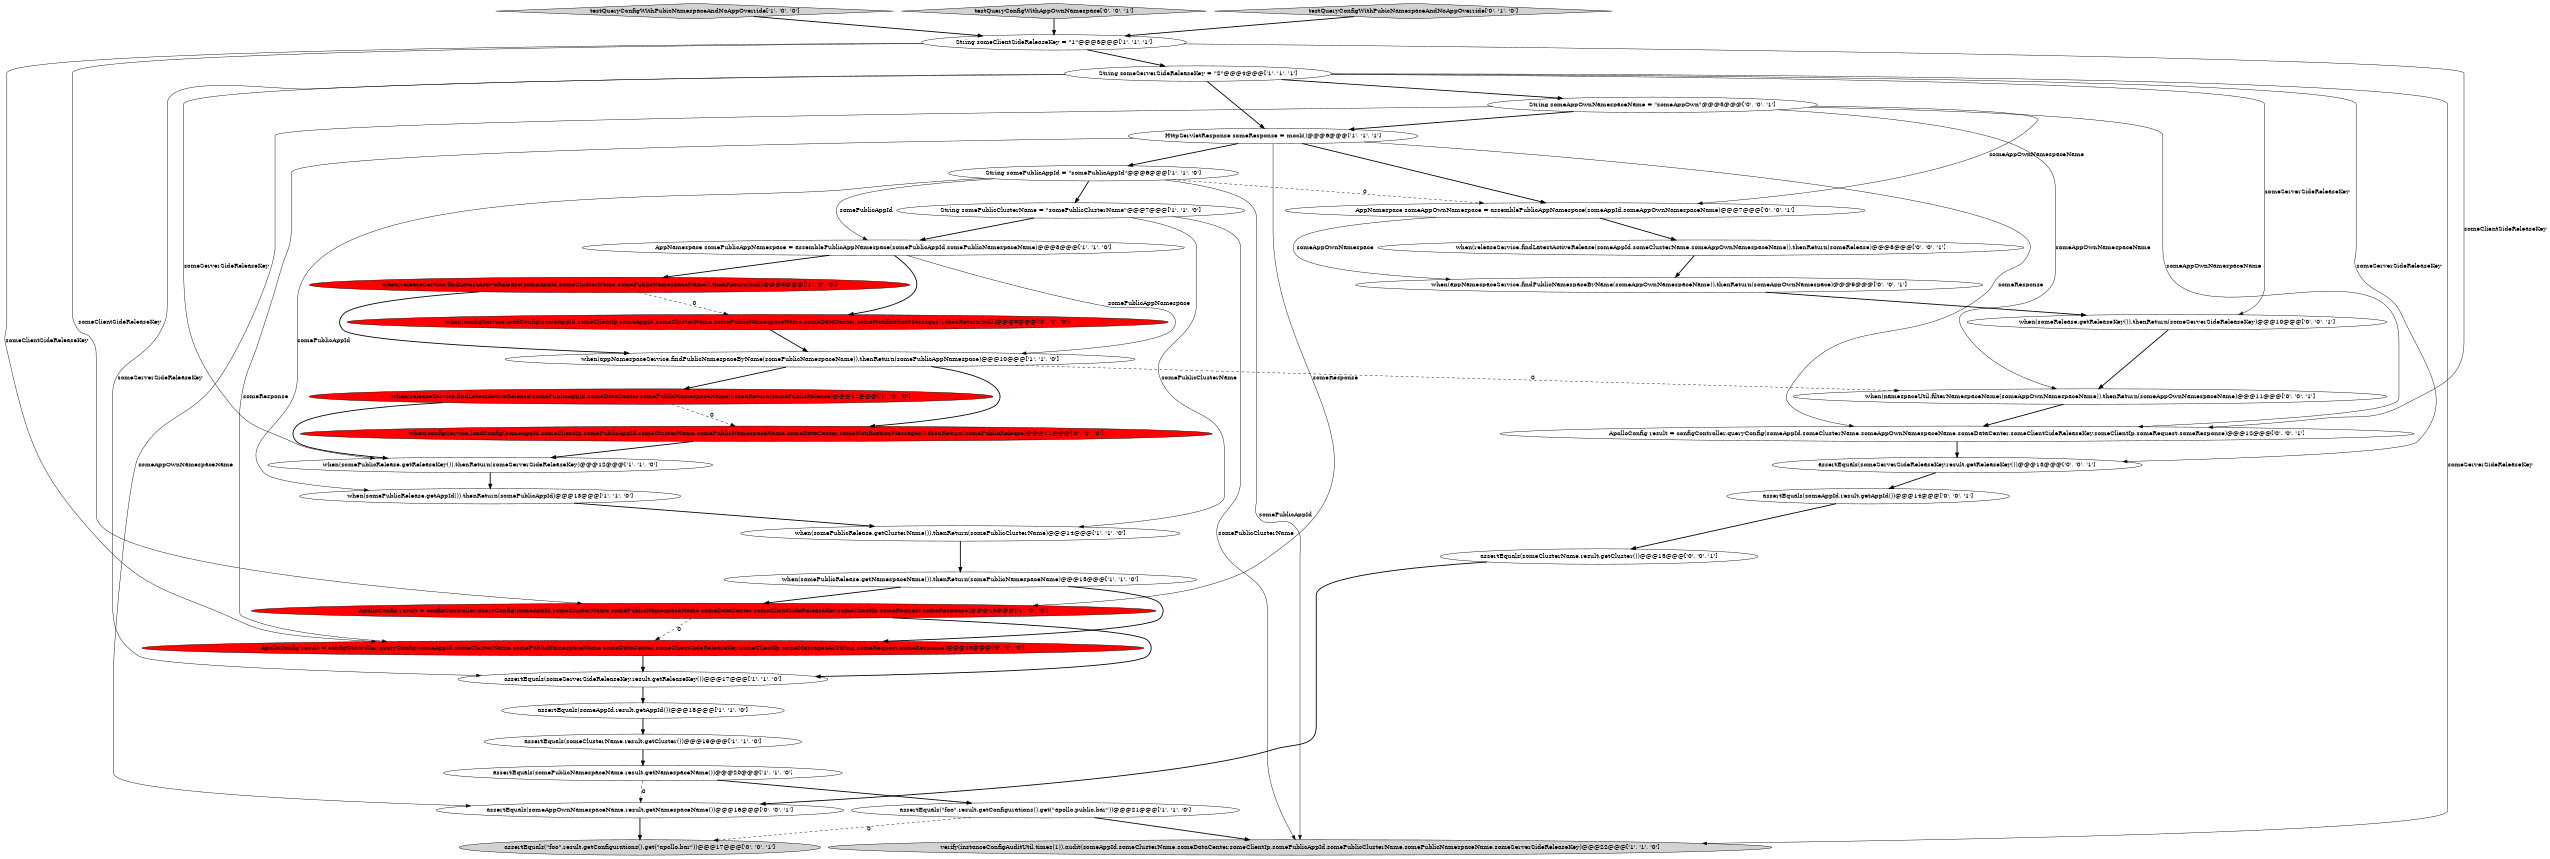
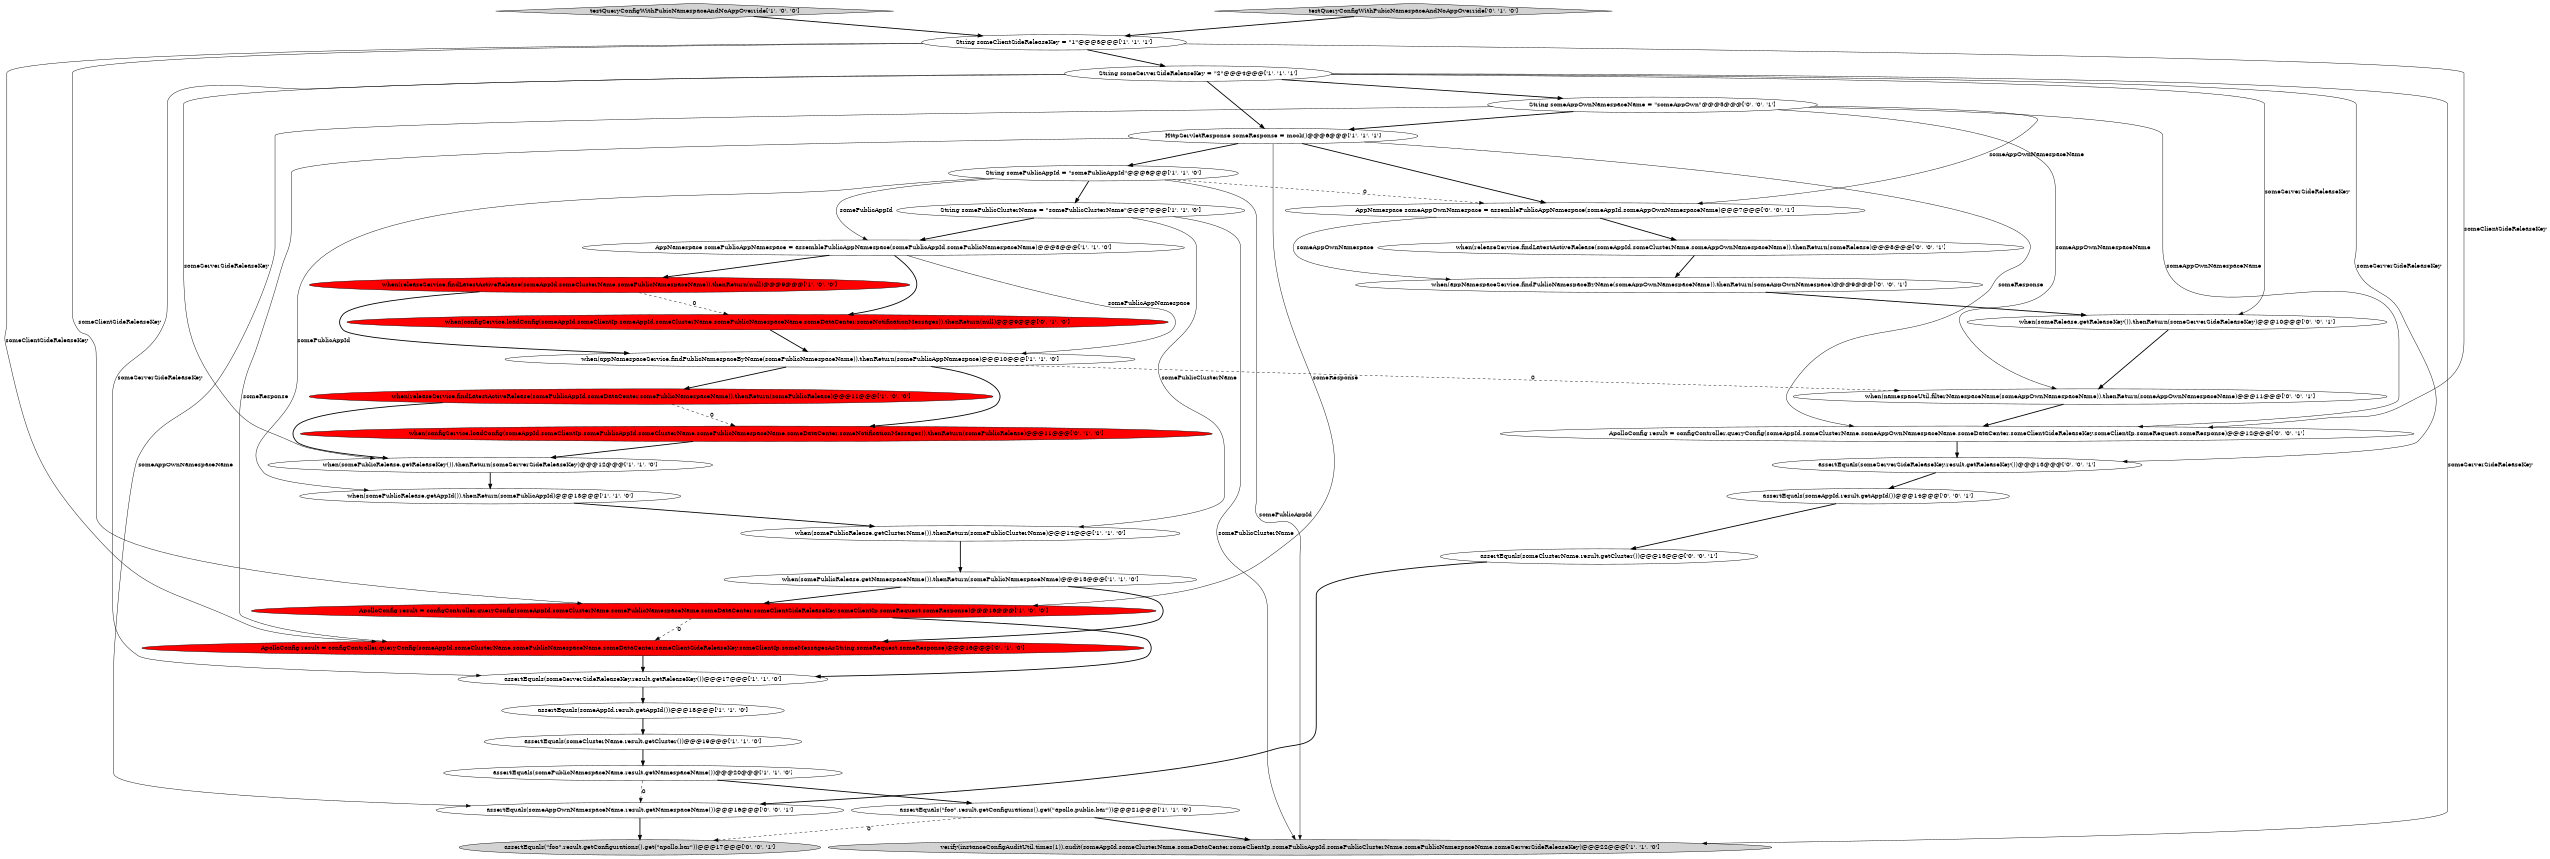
(1054, 11) -> none
